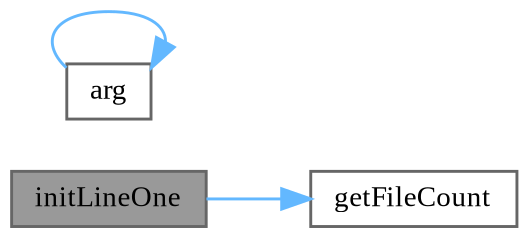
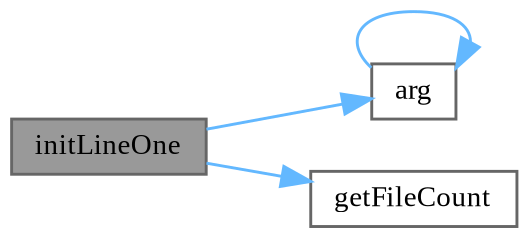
none -> (274, 117)
